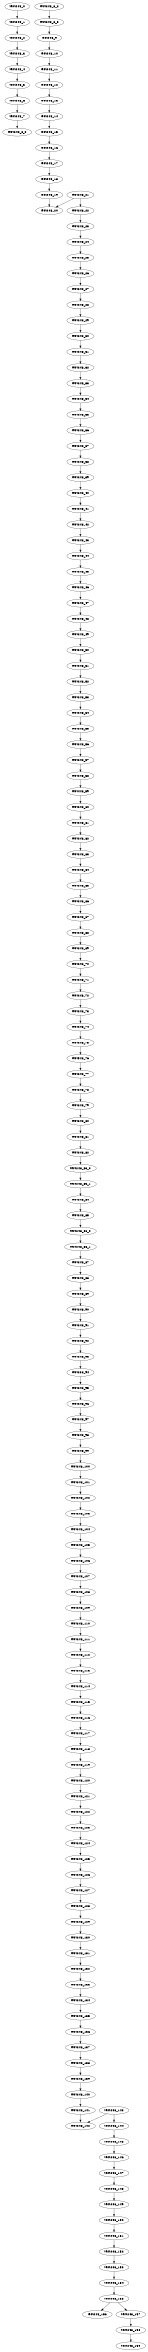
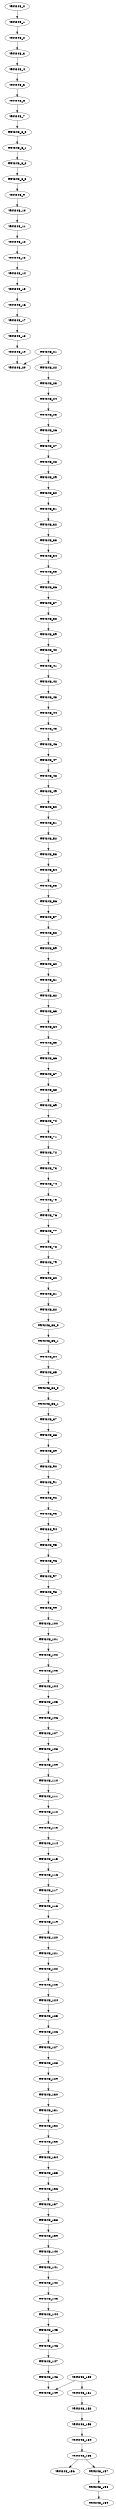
none -> (17, 148)
(98, 2118) -> (48, 2290)
(114, 2211) -> (66, 2385)
